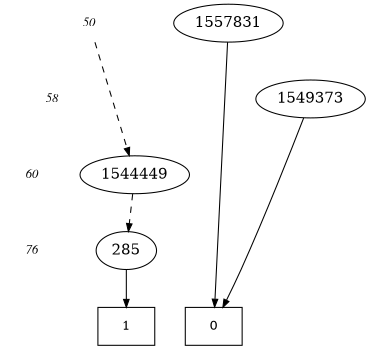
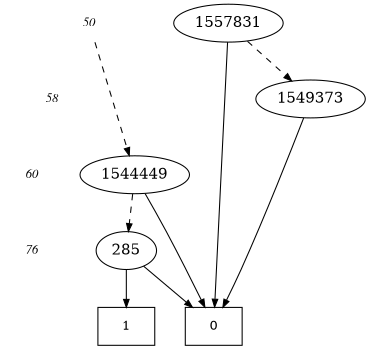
none -> (266, 58)
none -> (174, 246)
none -> (165, 284)
